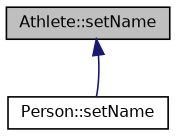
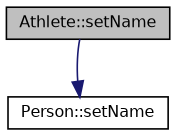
(99, 76) -> (77, 60)
